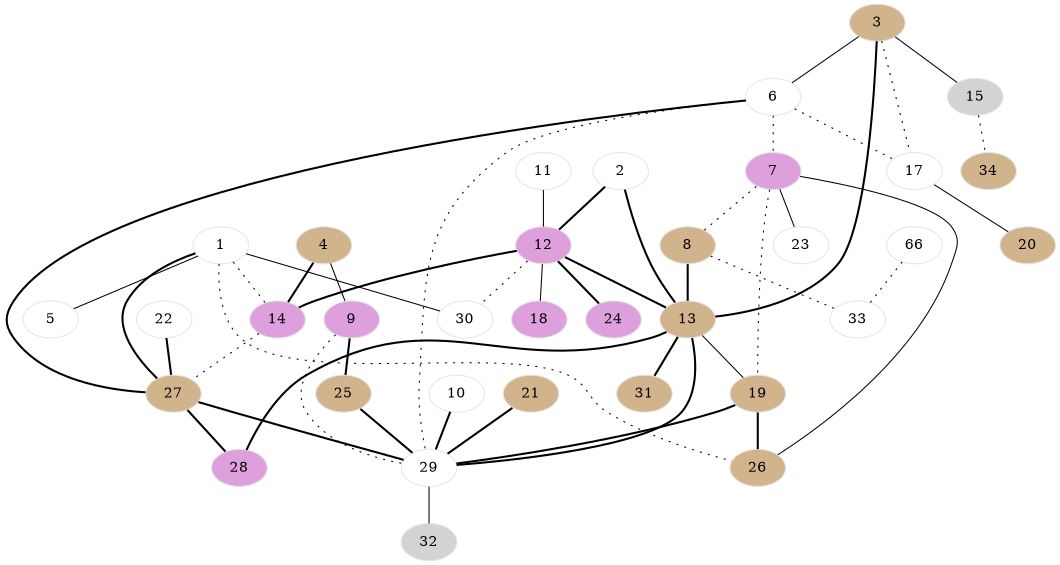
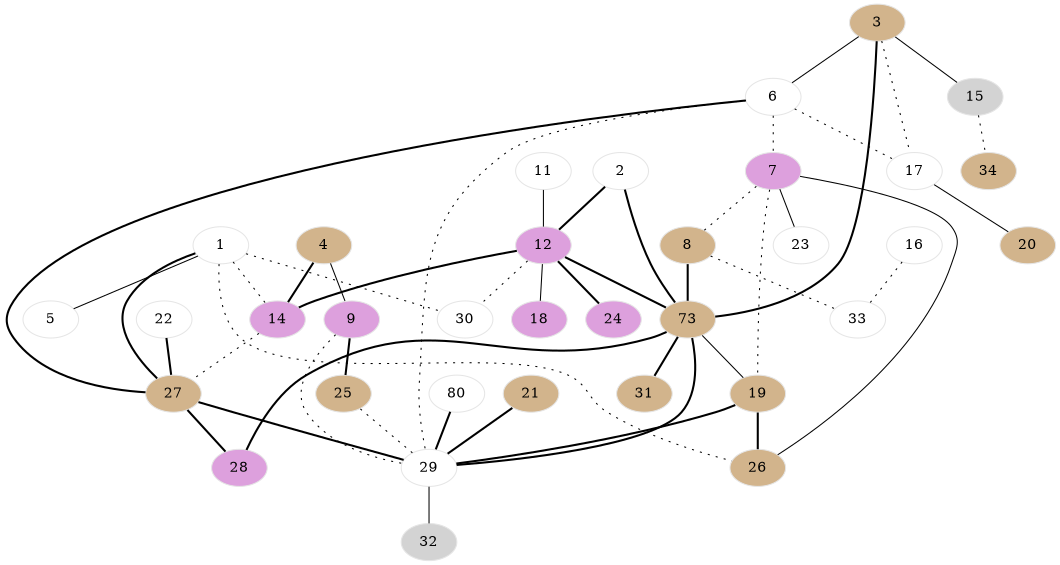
(914, 245) -> (914, 245)
(329, 278) -> (329, 278)
(688, 319) -> (688, 319)
(457, 394) -> (457, 394)
(386, 431) -> (386, 431)
